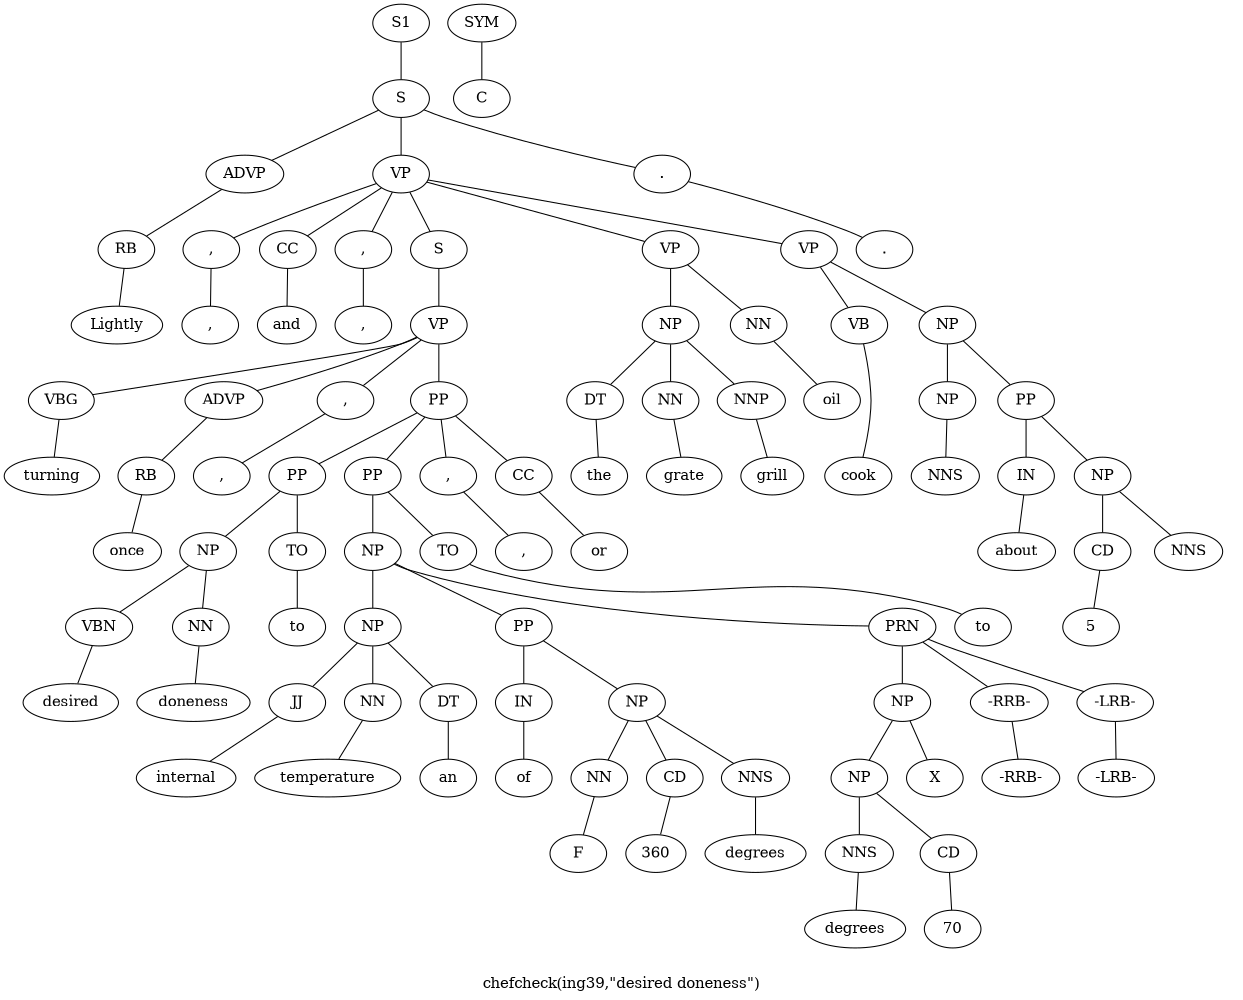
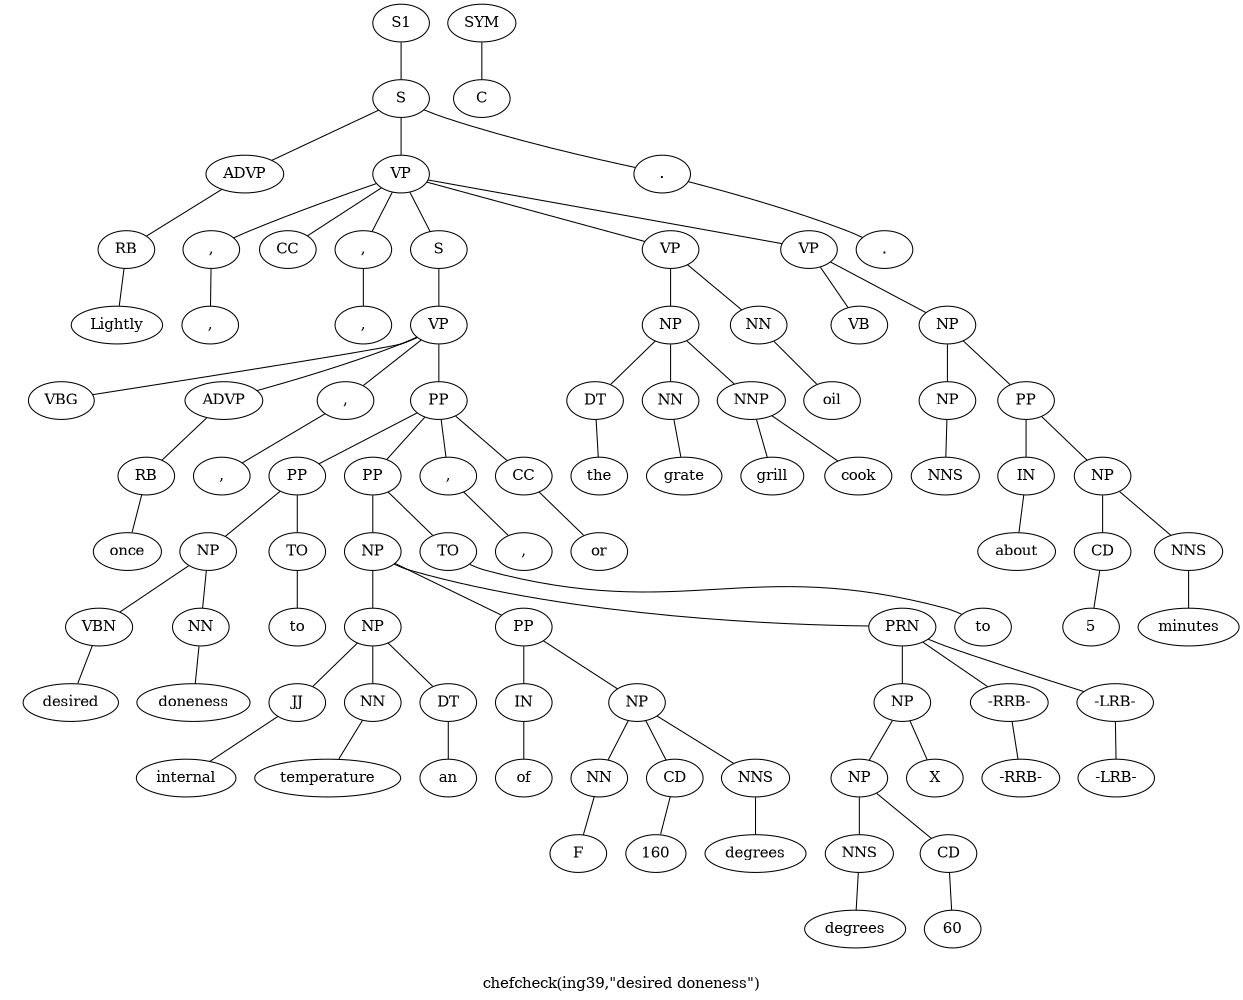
(287, 325) -> none
(871, 401) -> (805, 438)
(52, 476) -> none
none -> (1189, 627)
(656, 854) -> (656, 854)
(953, 929) -> (953, 929)
